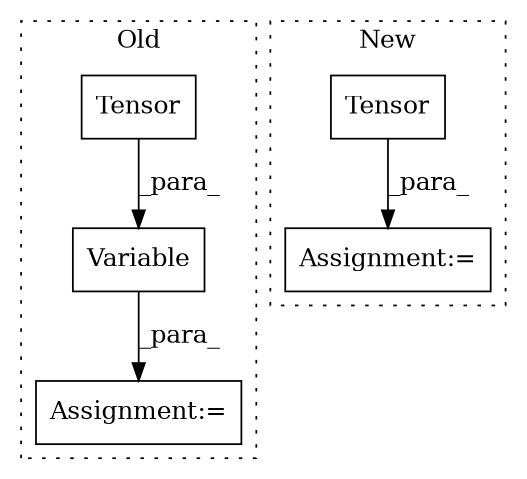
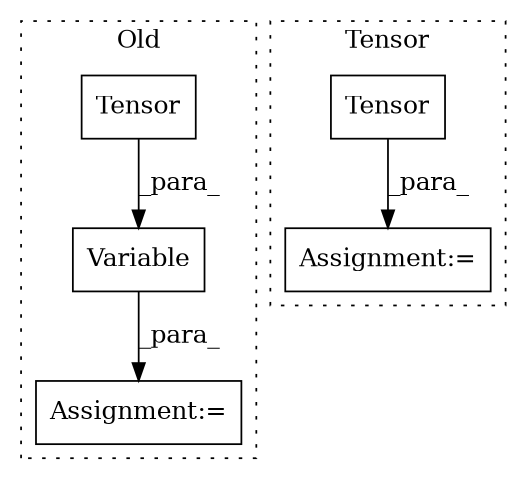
(388, 41) -> (388, 41)
